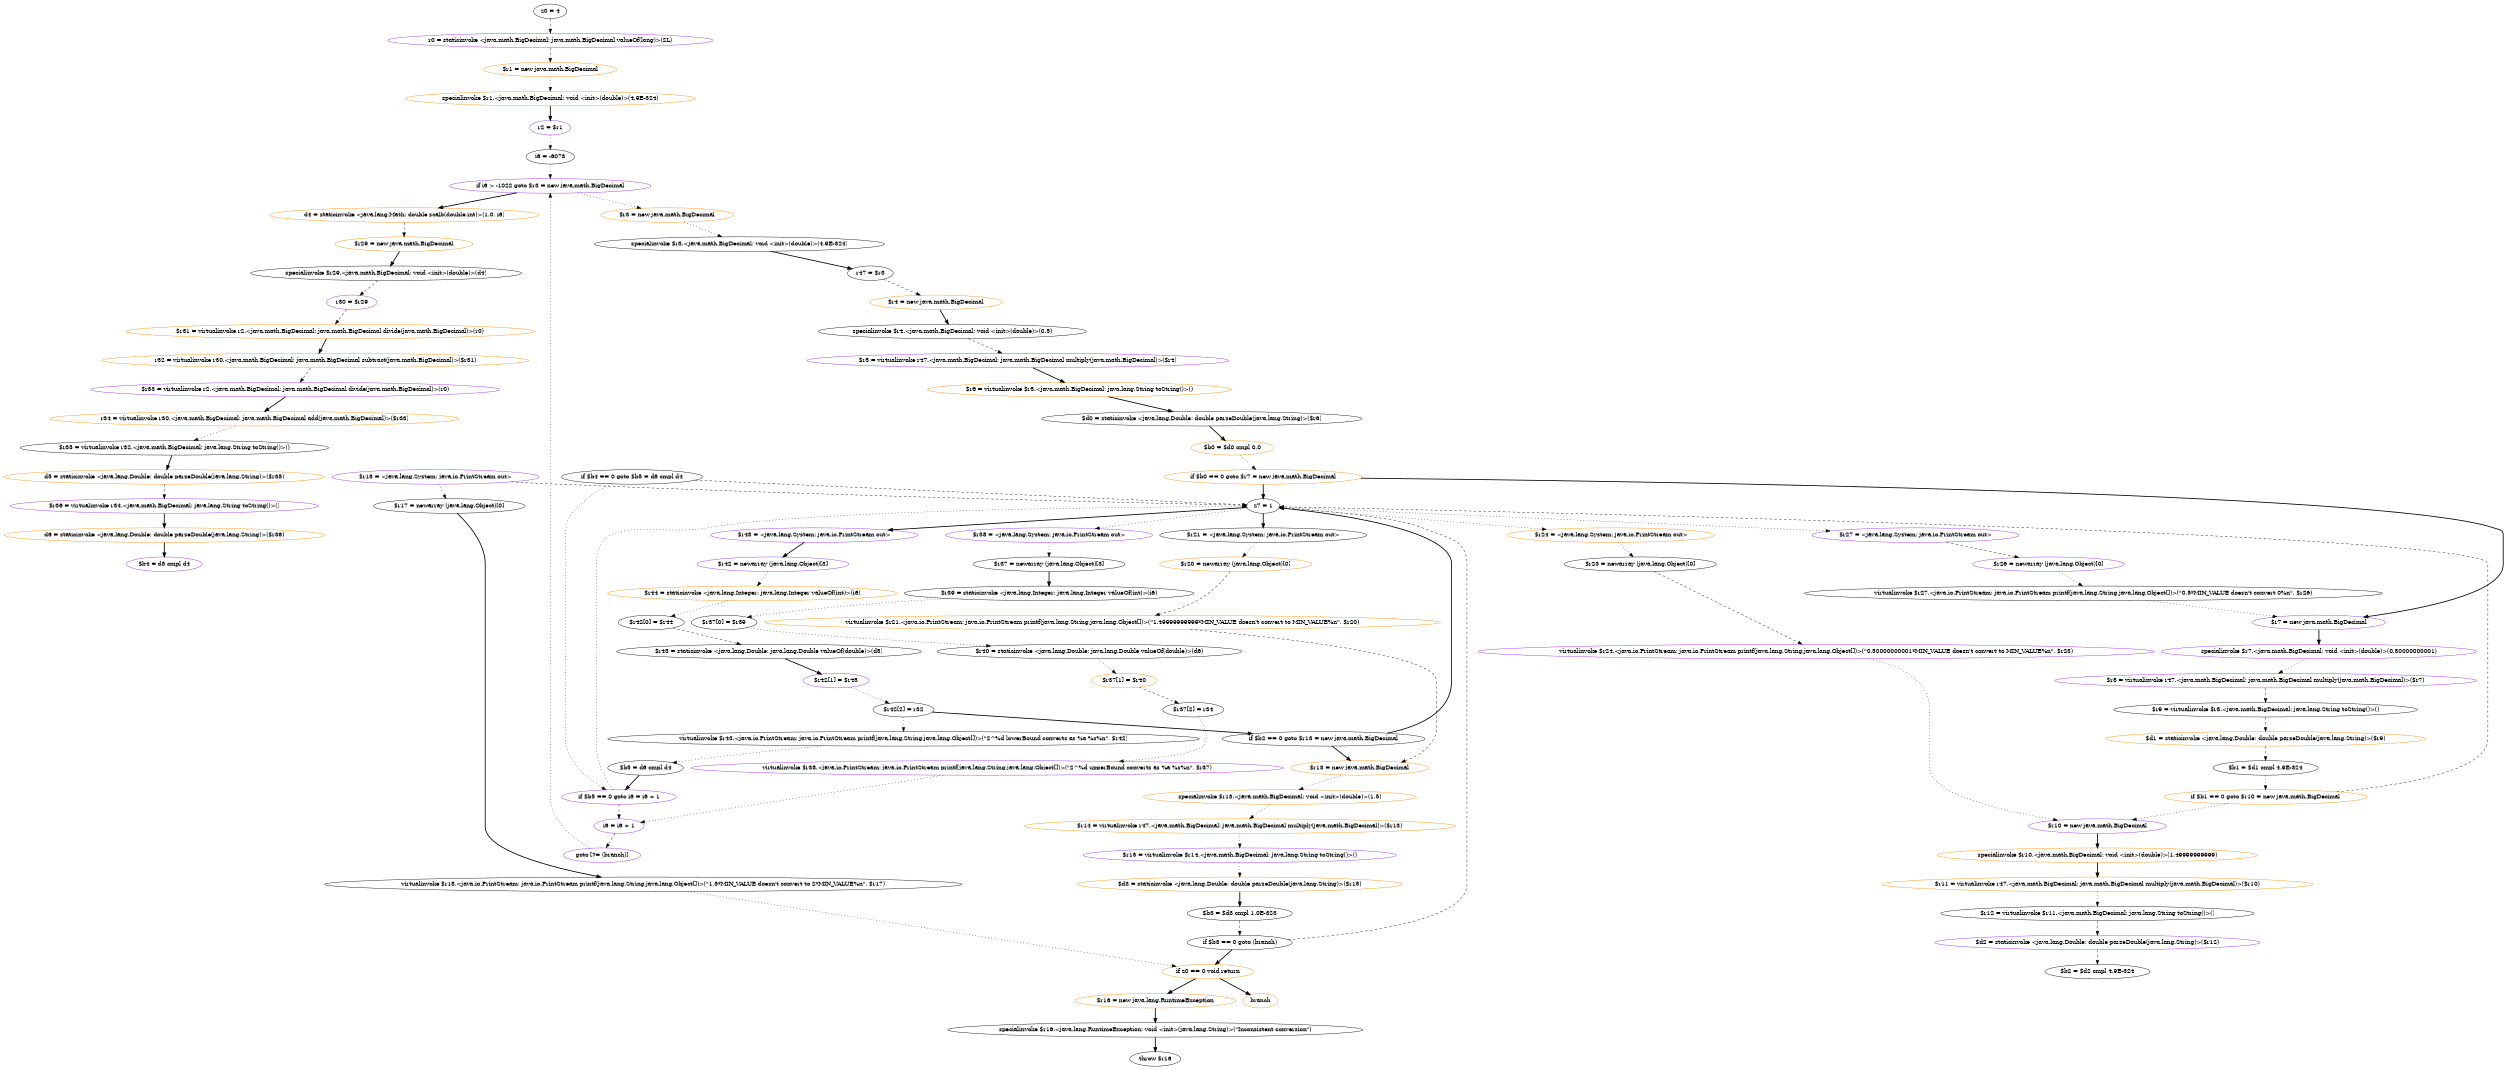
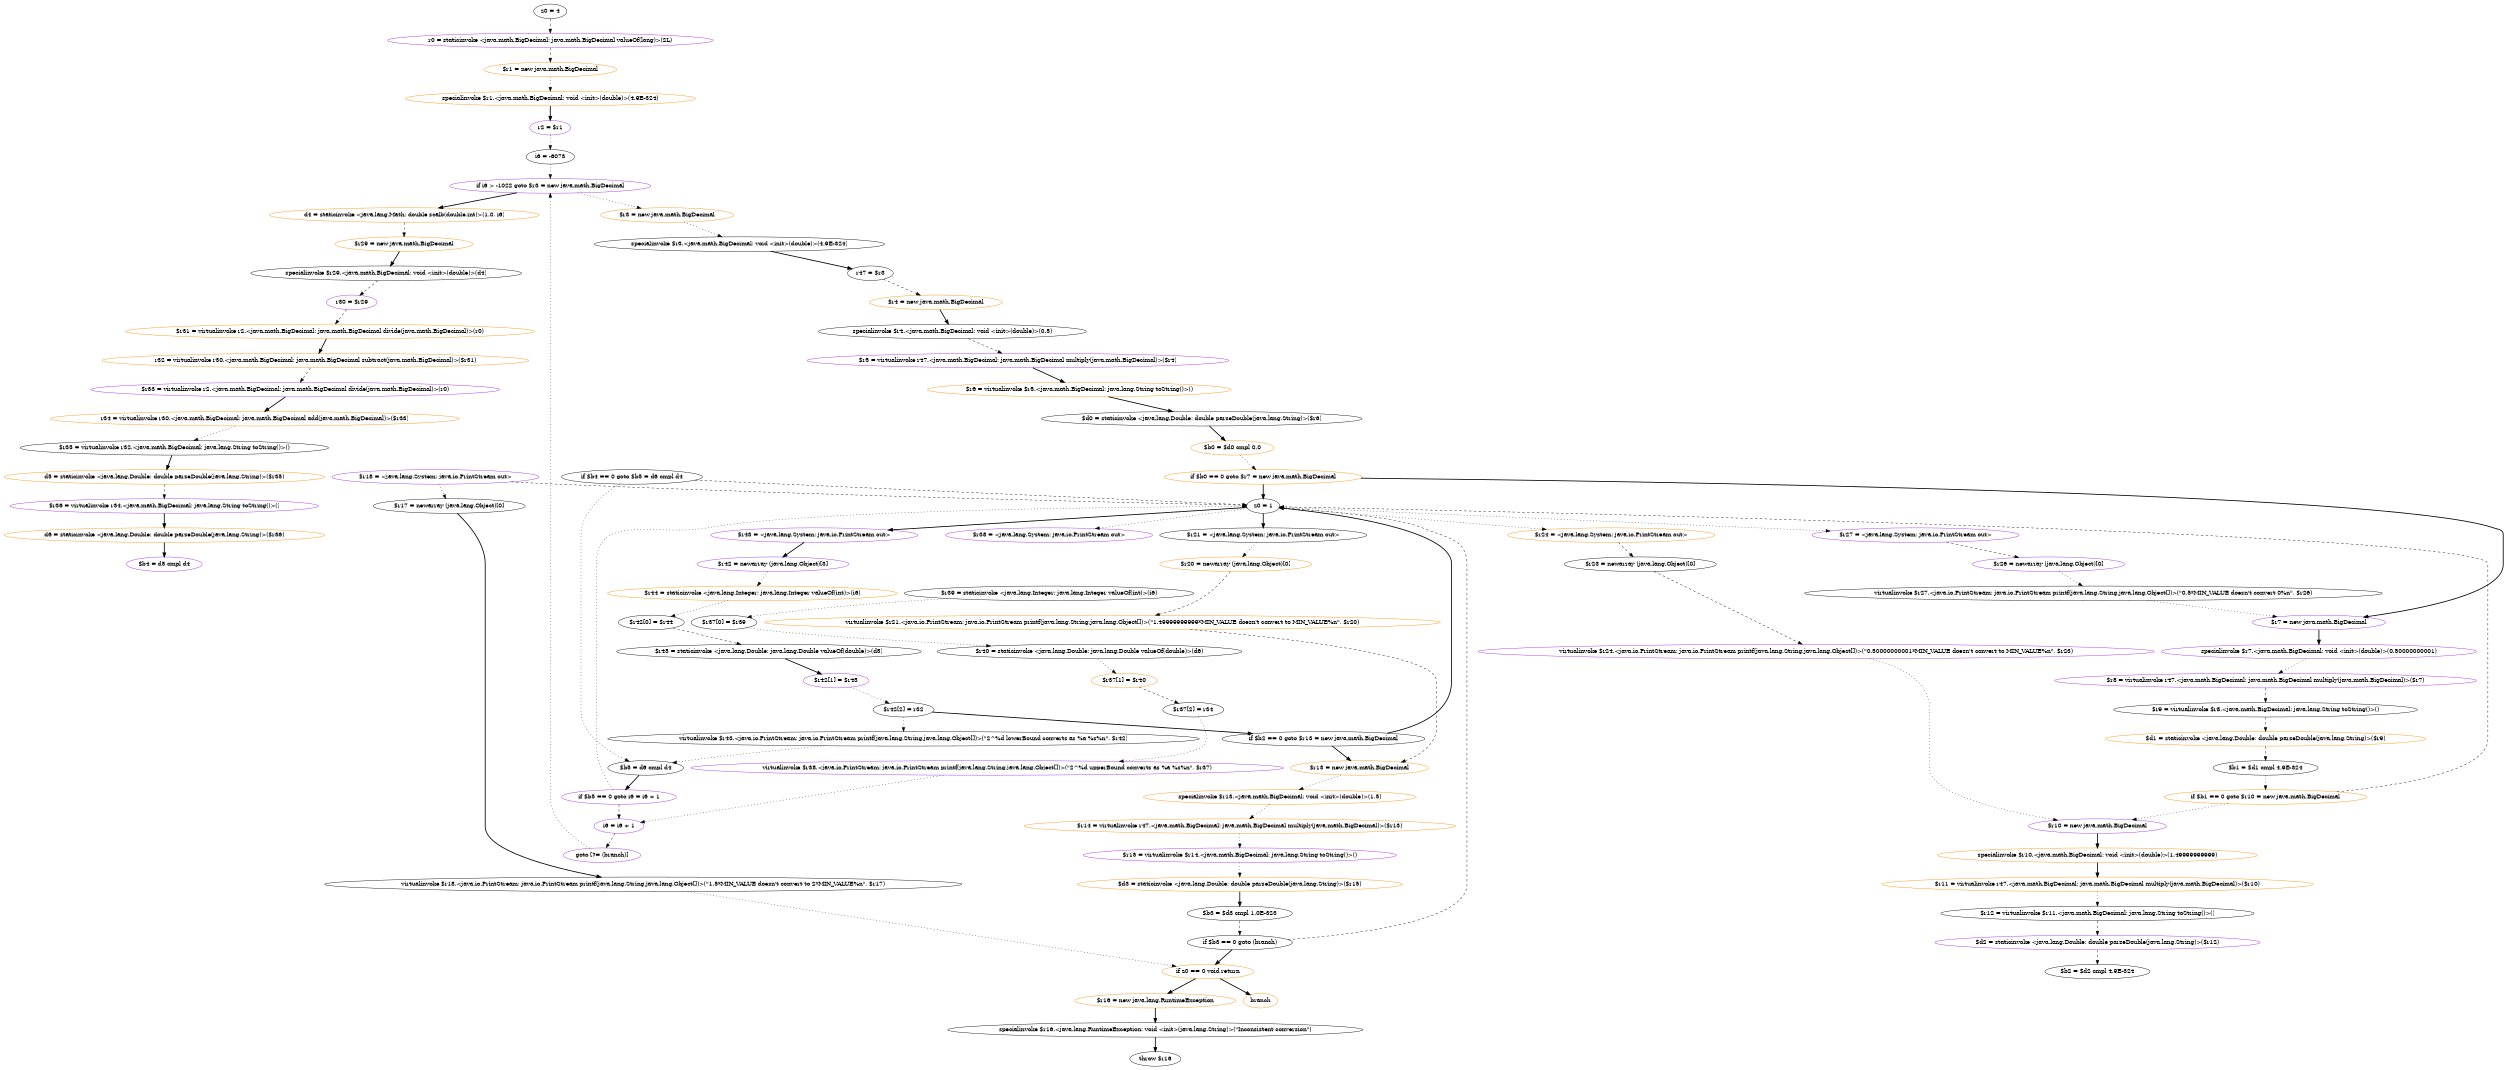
(1263, 506) -> (1263, 506)
(1624, 548) -> (1624, 548)
(1049, 564) -> none
(566, 632) -> (581, 624)
